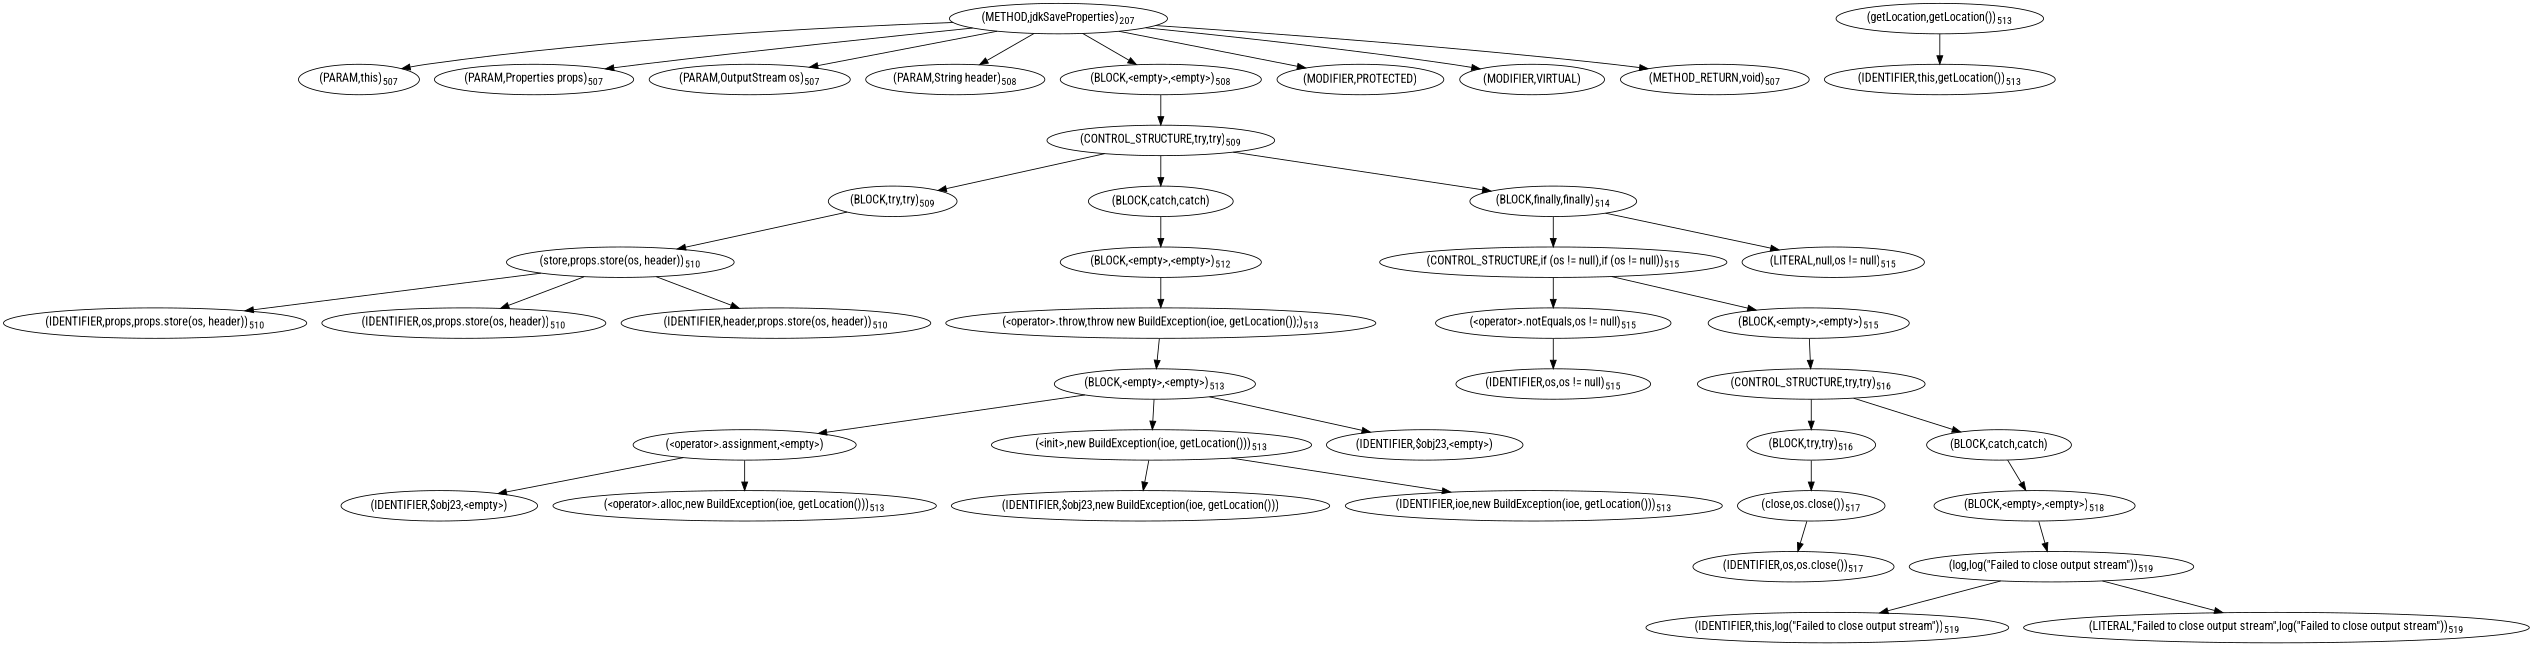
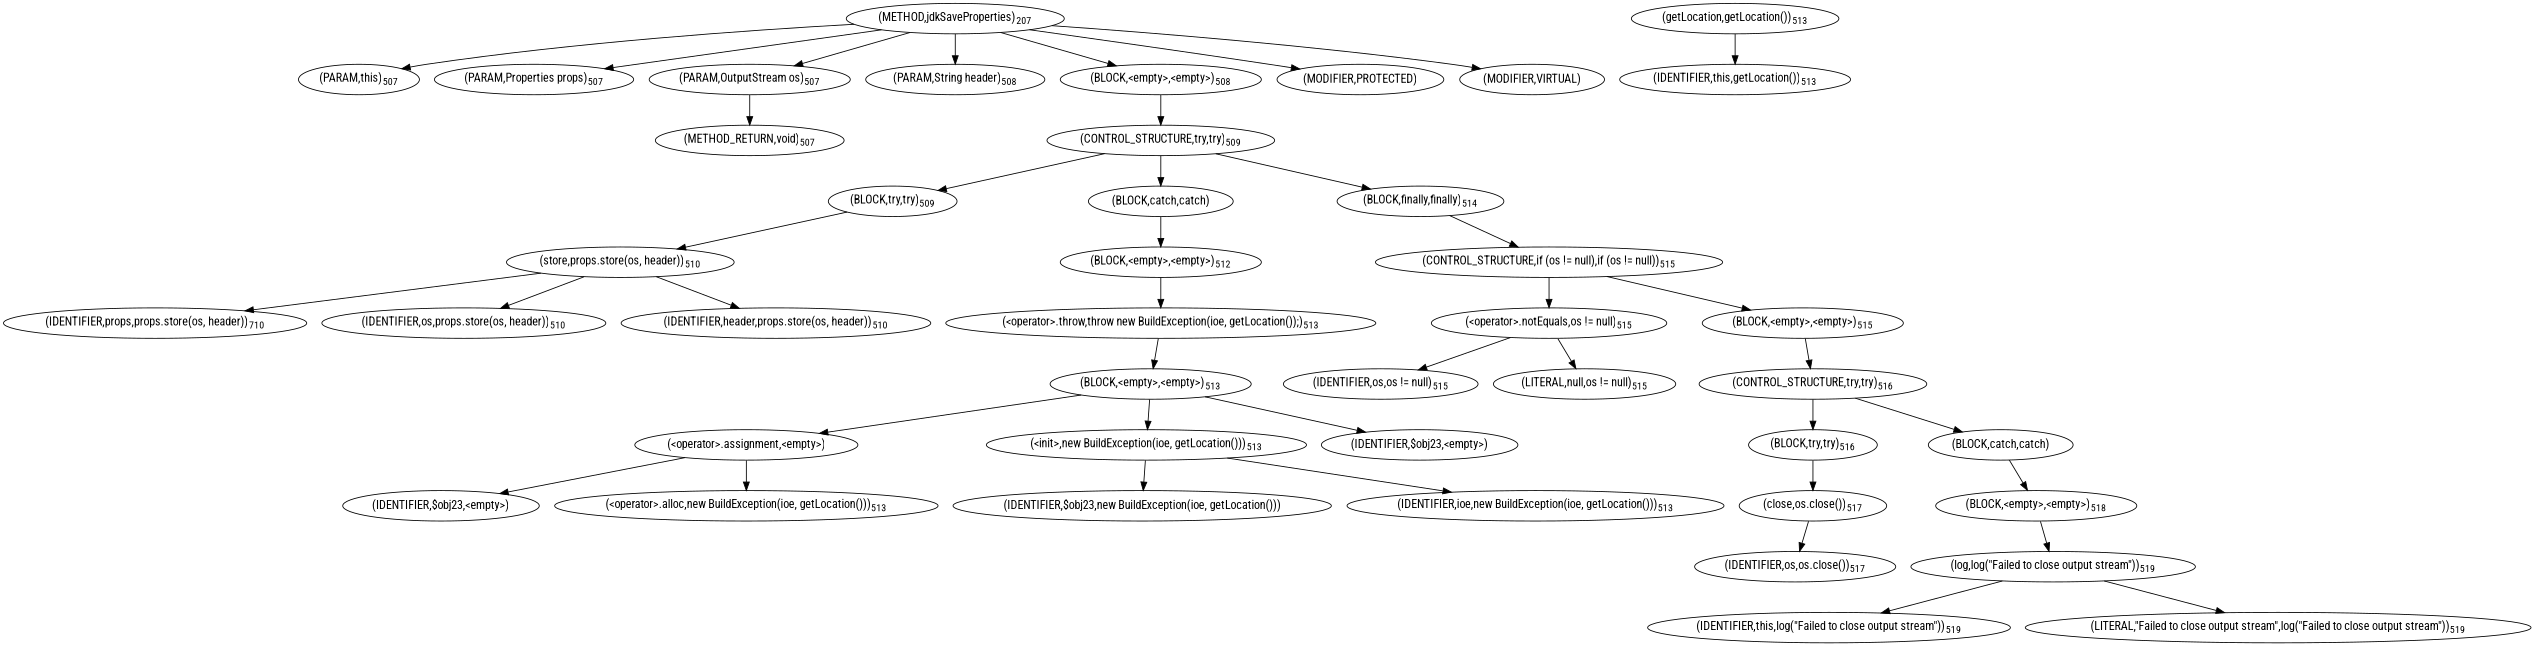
(1398, 44) -> (750, 106)
(1688, 231) -> (1565, 350)
(257, 322) -> (257, 322)
